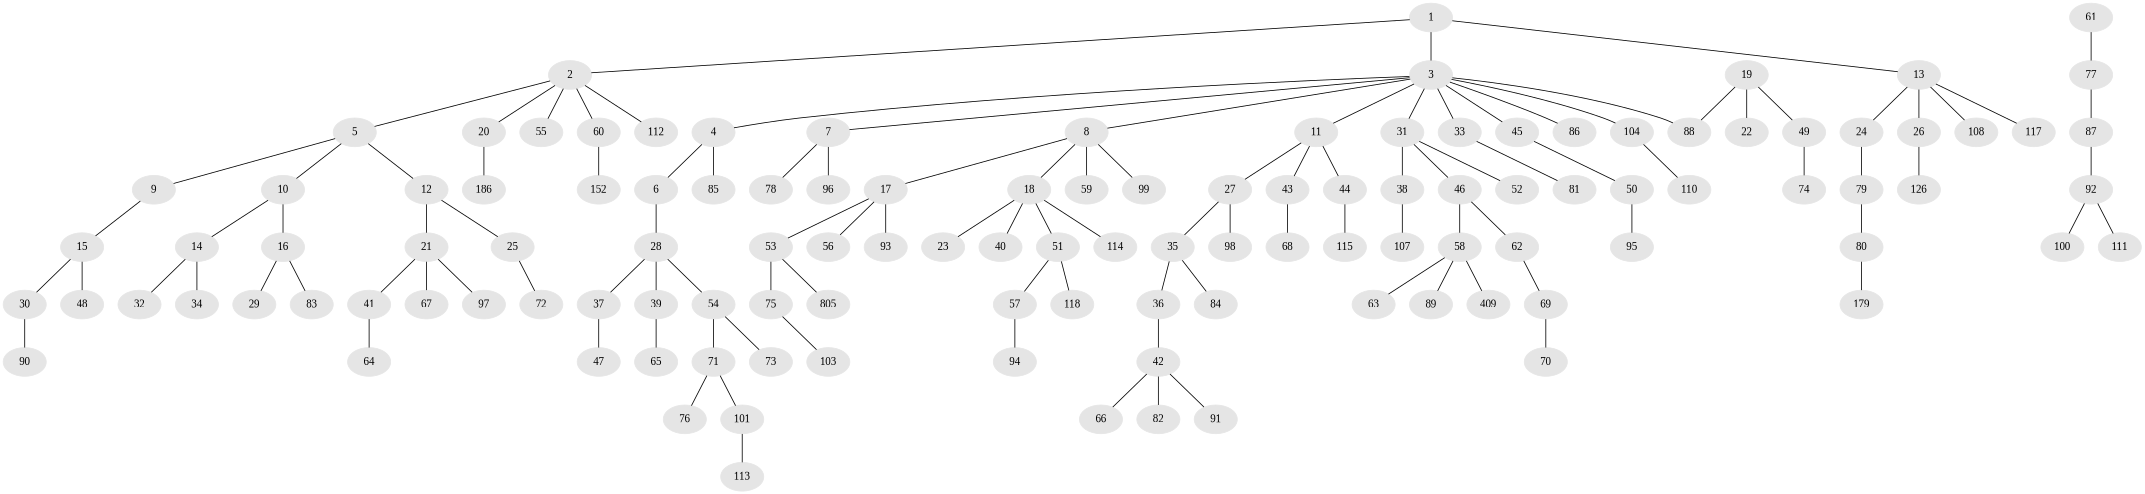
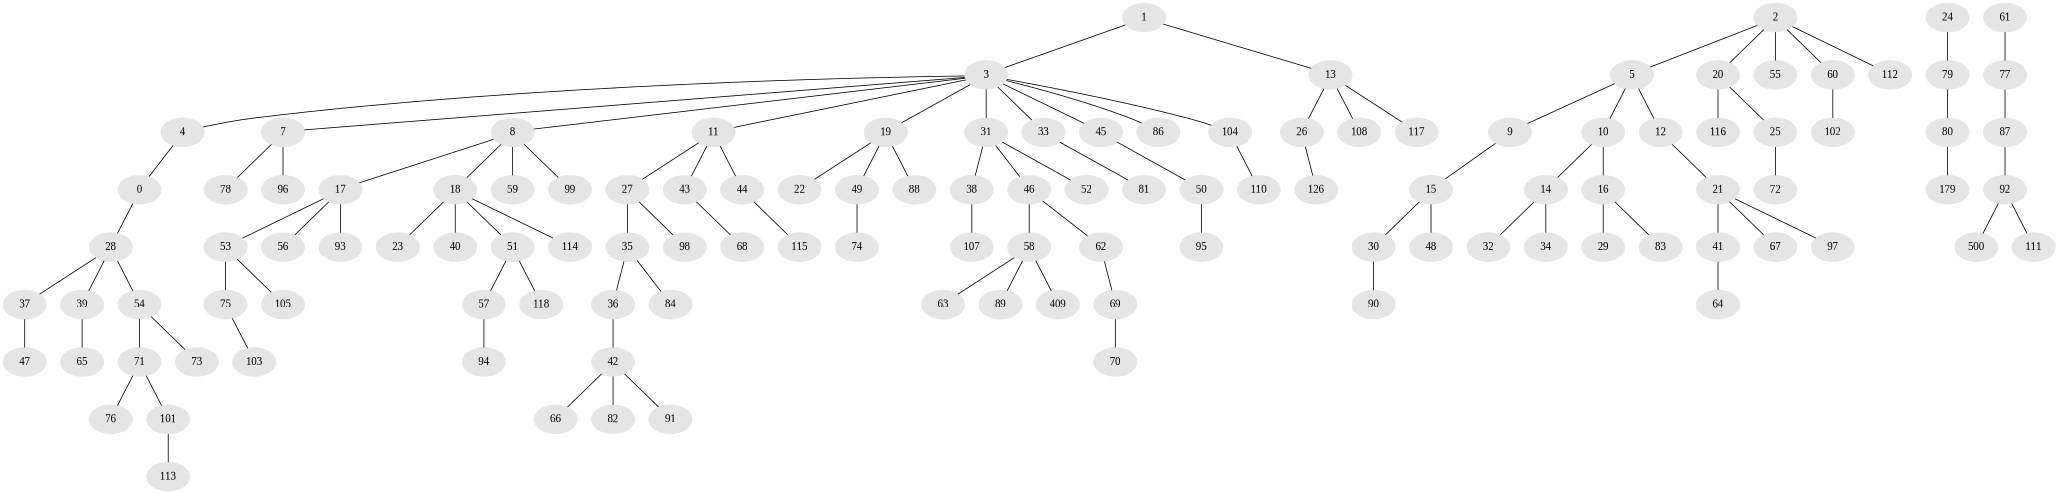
(1001, 46) -> none
(1564, 94) -> (936, 104)
(1890, 104) -> none
(484, 190) -> (1718, 132)
(599, 190) -> (1833, 132)
(656, 190) -> (140, 190)
(714, 190) -> none
(470, 218) -> (1747, 104)
(2062, 247) -> (1976, 247)
(828, 305) -> (283, 305)
